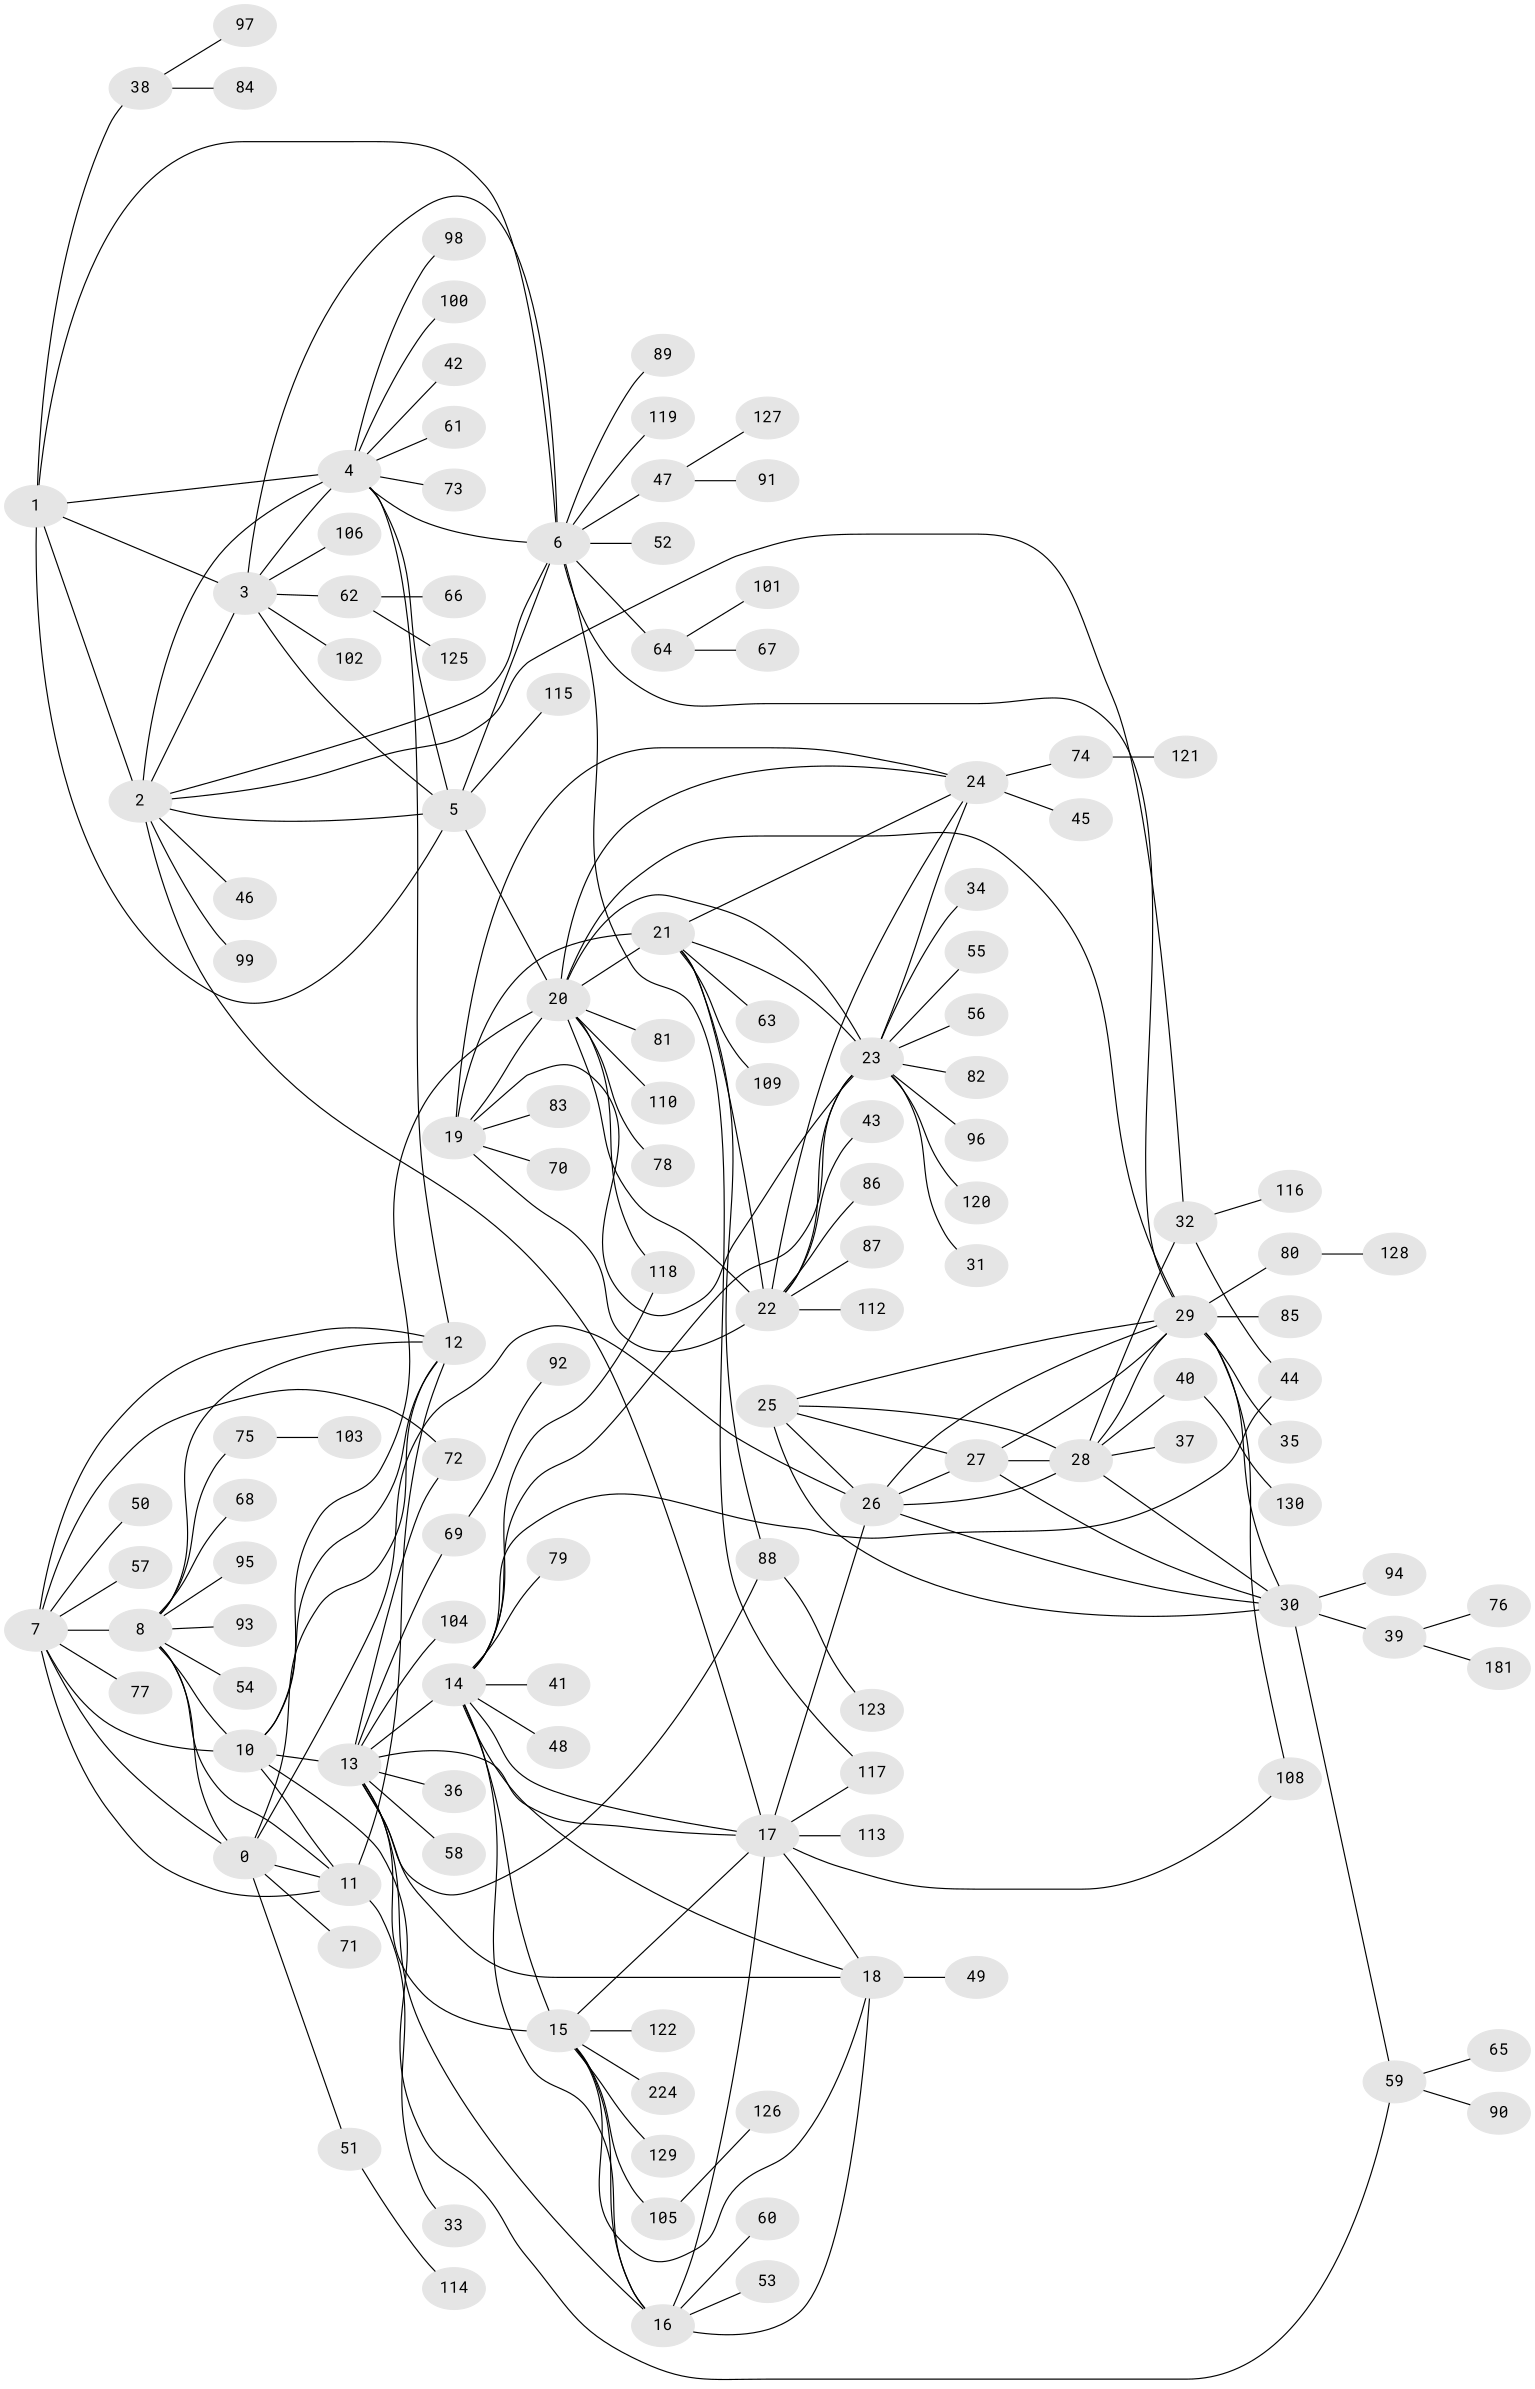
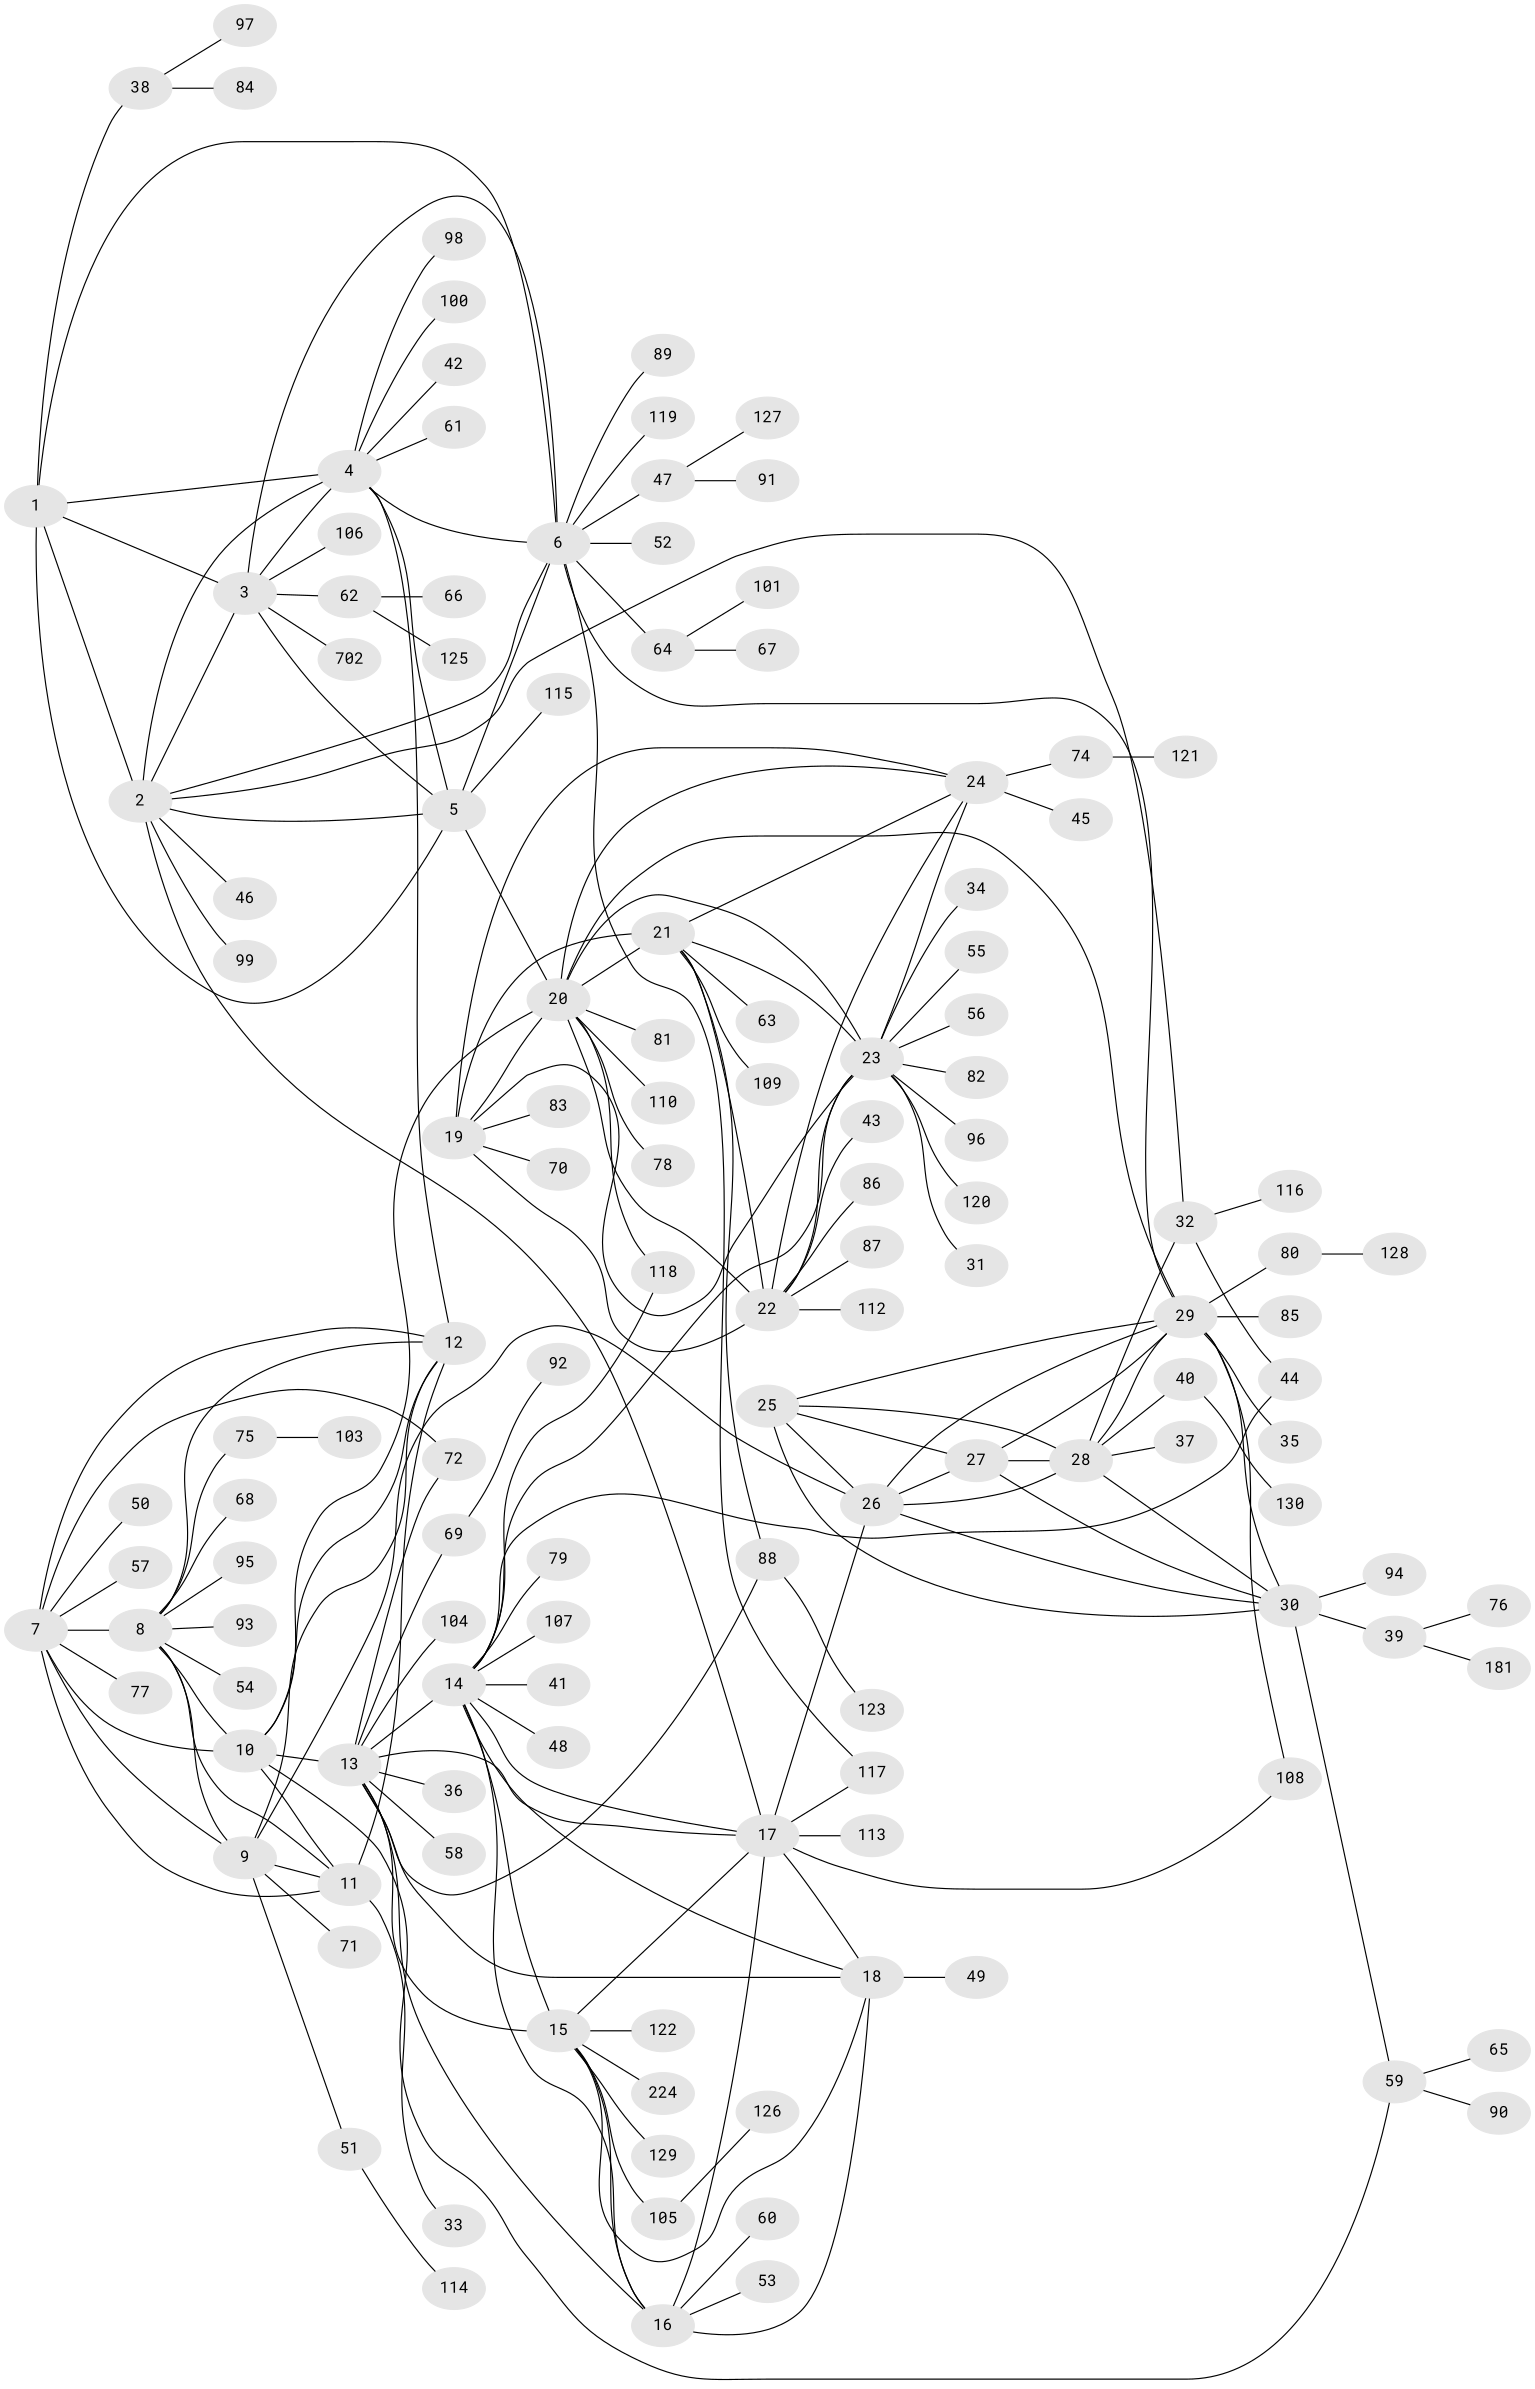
(454, 490) -> none
(349, 660) -> (349, 660)
none -> (558, 1622)
(245, 1858) -> (245, 1858)
